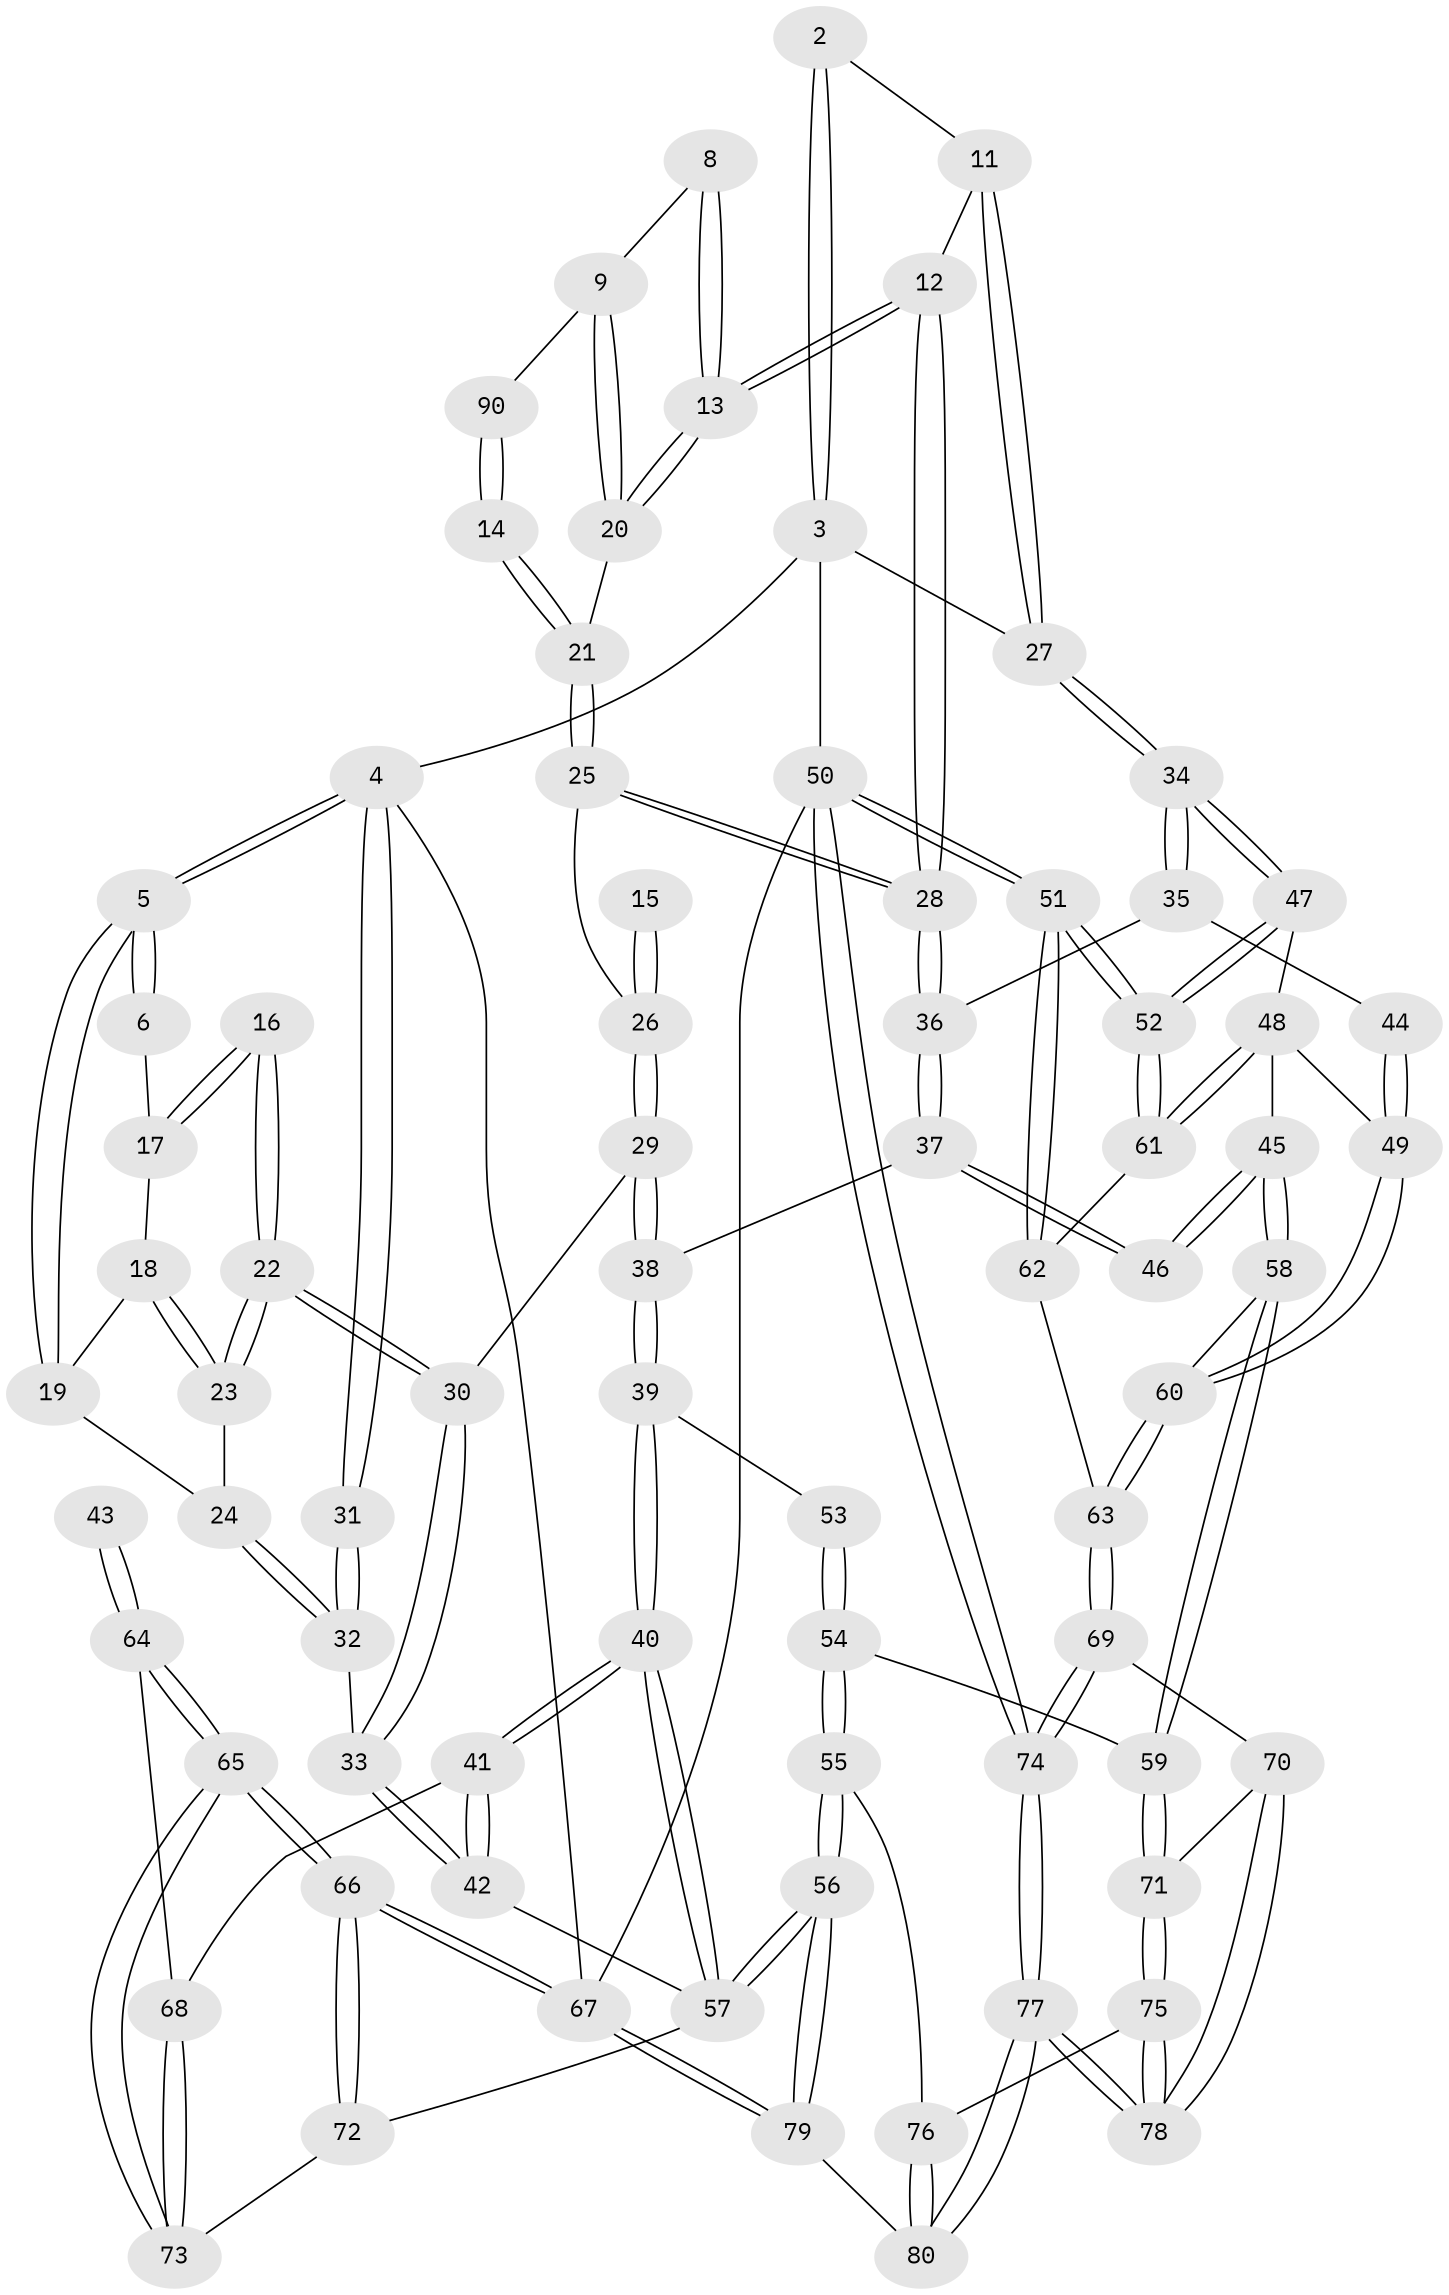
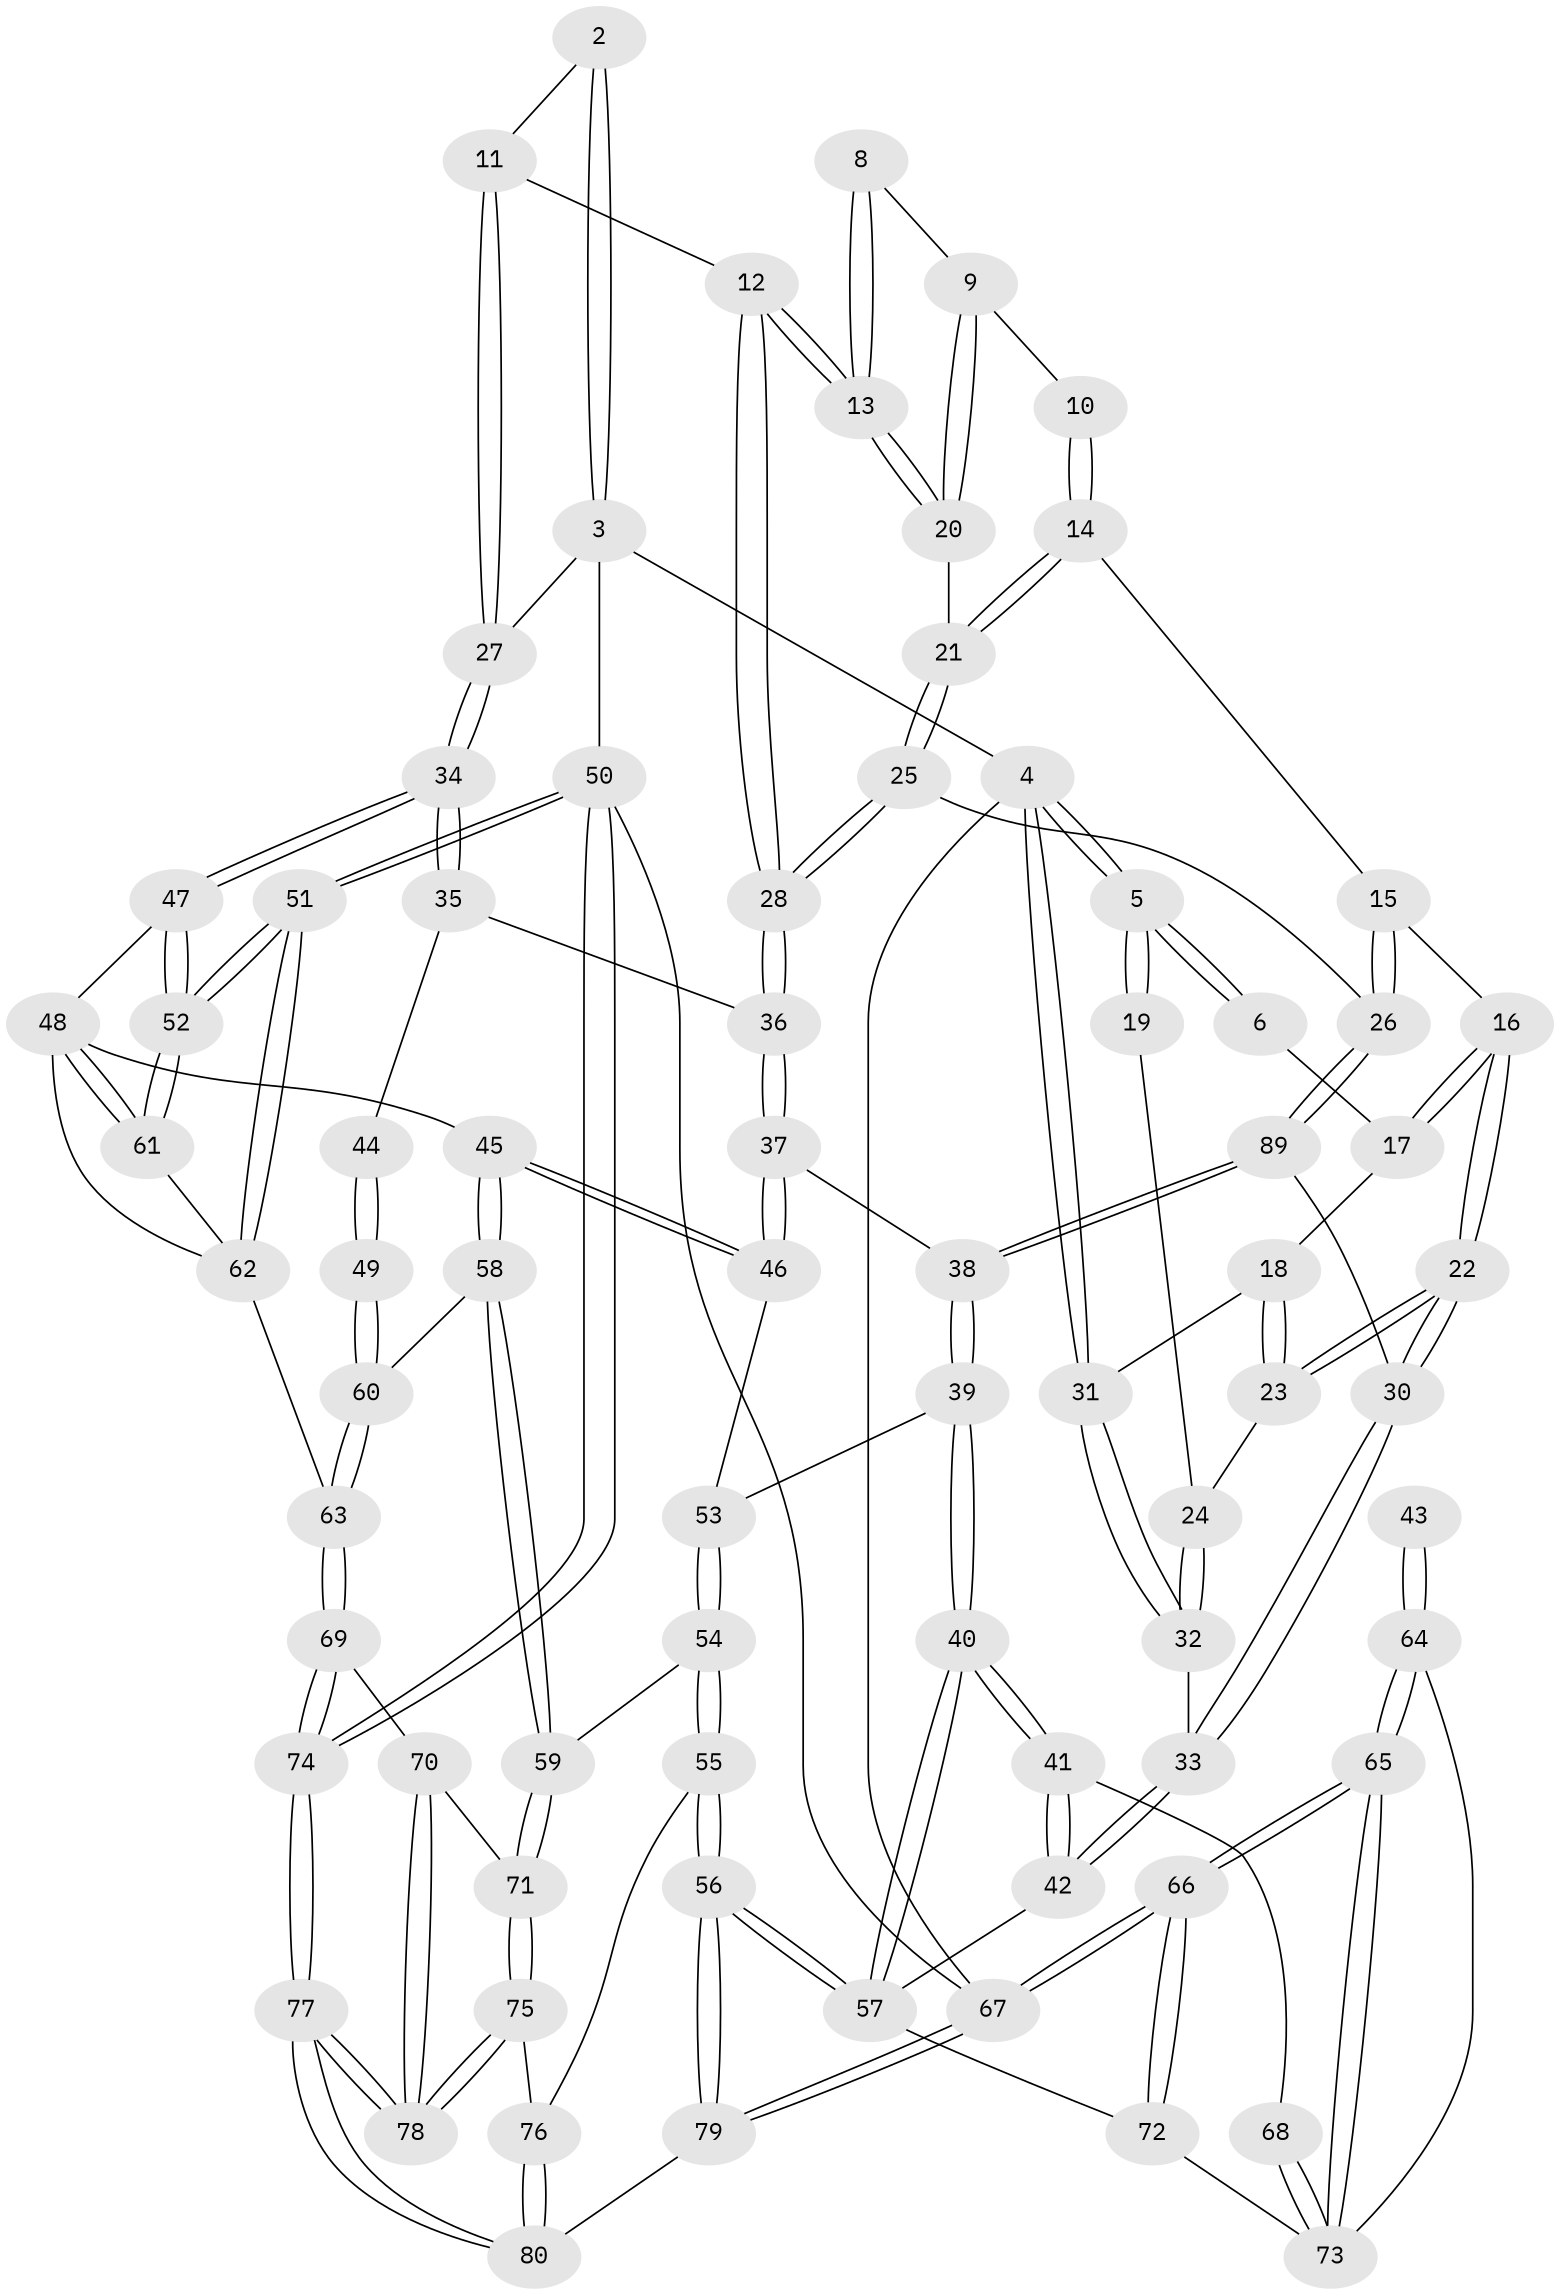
(491, 408) -> (1081, 408)
none -> (1232, 716)
none -> (1445, 962)
(1334, 1086) -> (90, 1183)
(646, 1147) -> (1274, 1147)
(98, 1332) -> (1186, 1329)
none -> (746, 1375)
(156, 1825) -> (1473, 1965)
